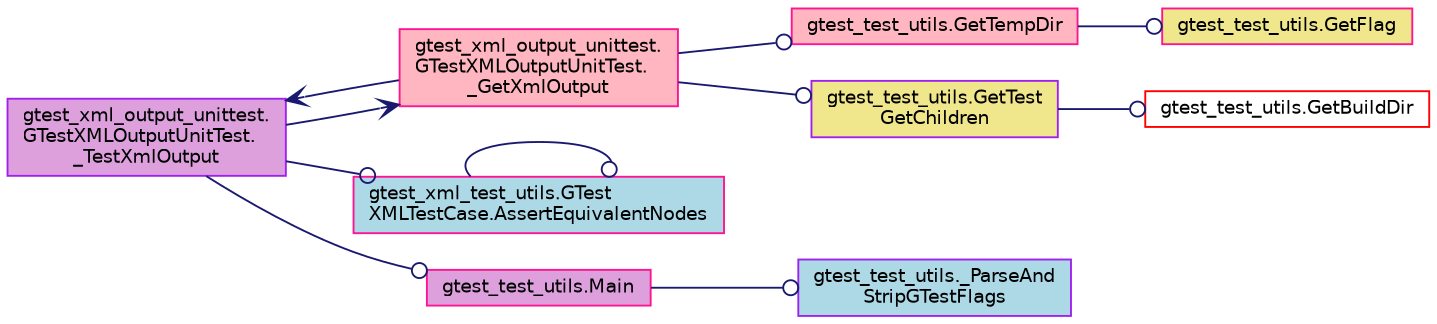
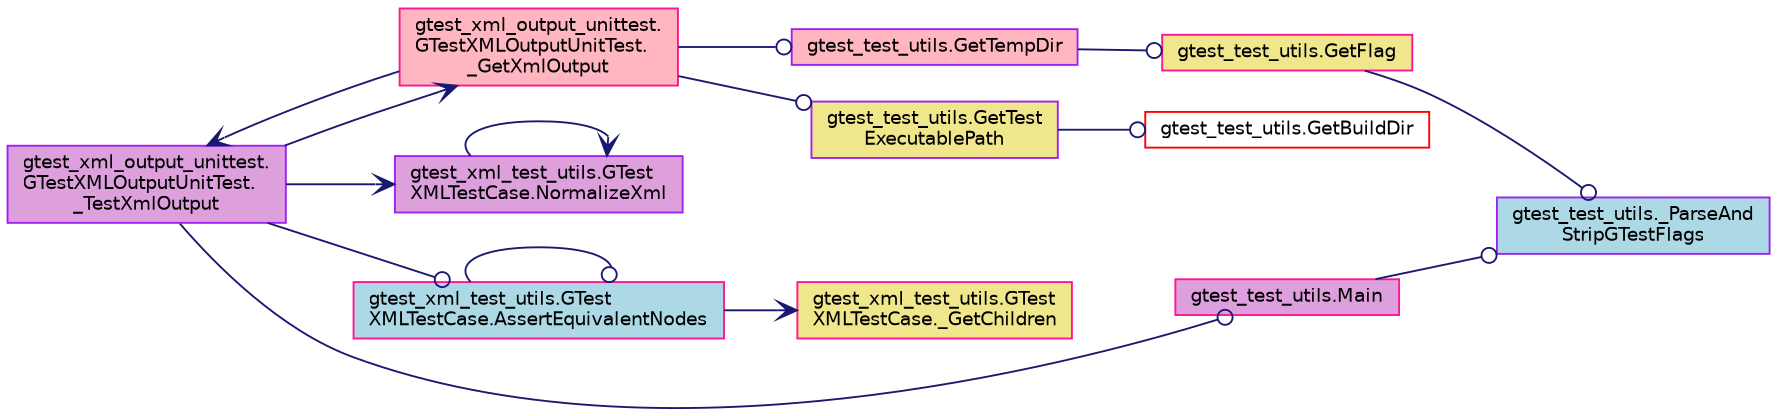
(935, 26) -> (935, 47)
(935, 109) -> (935, 130)
none -> (1479, 120)
none -> (539, 184)
none -> (935, 310)
